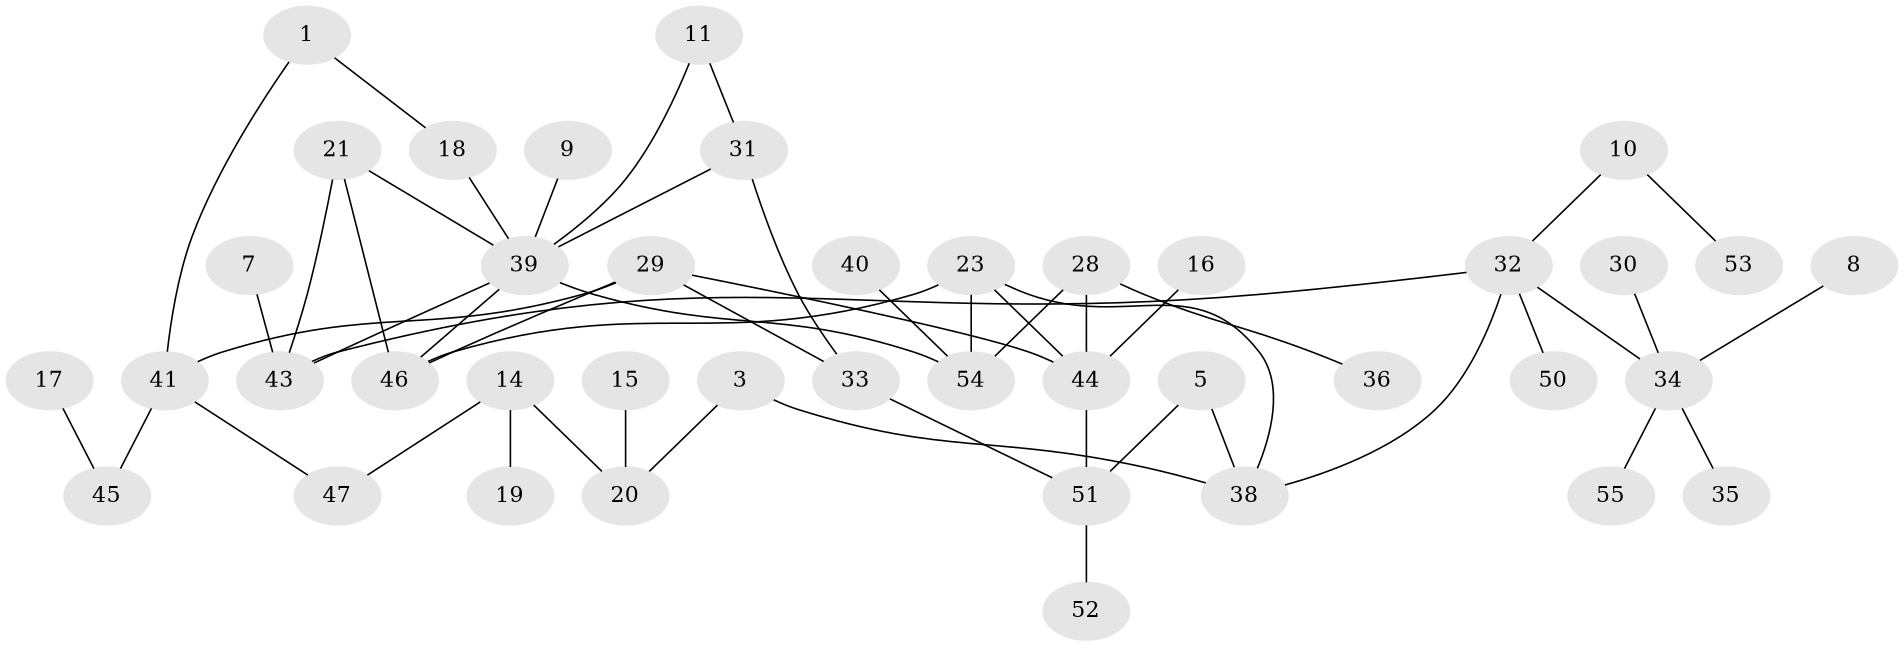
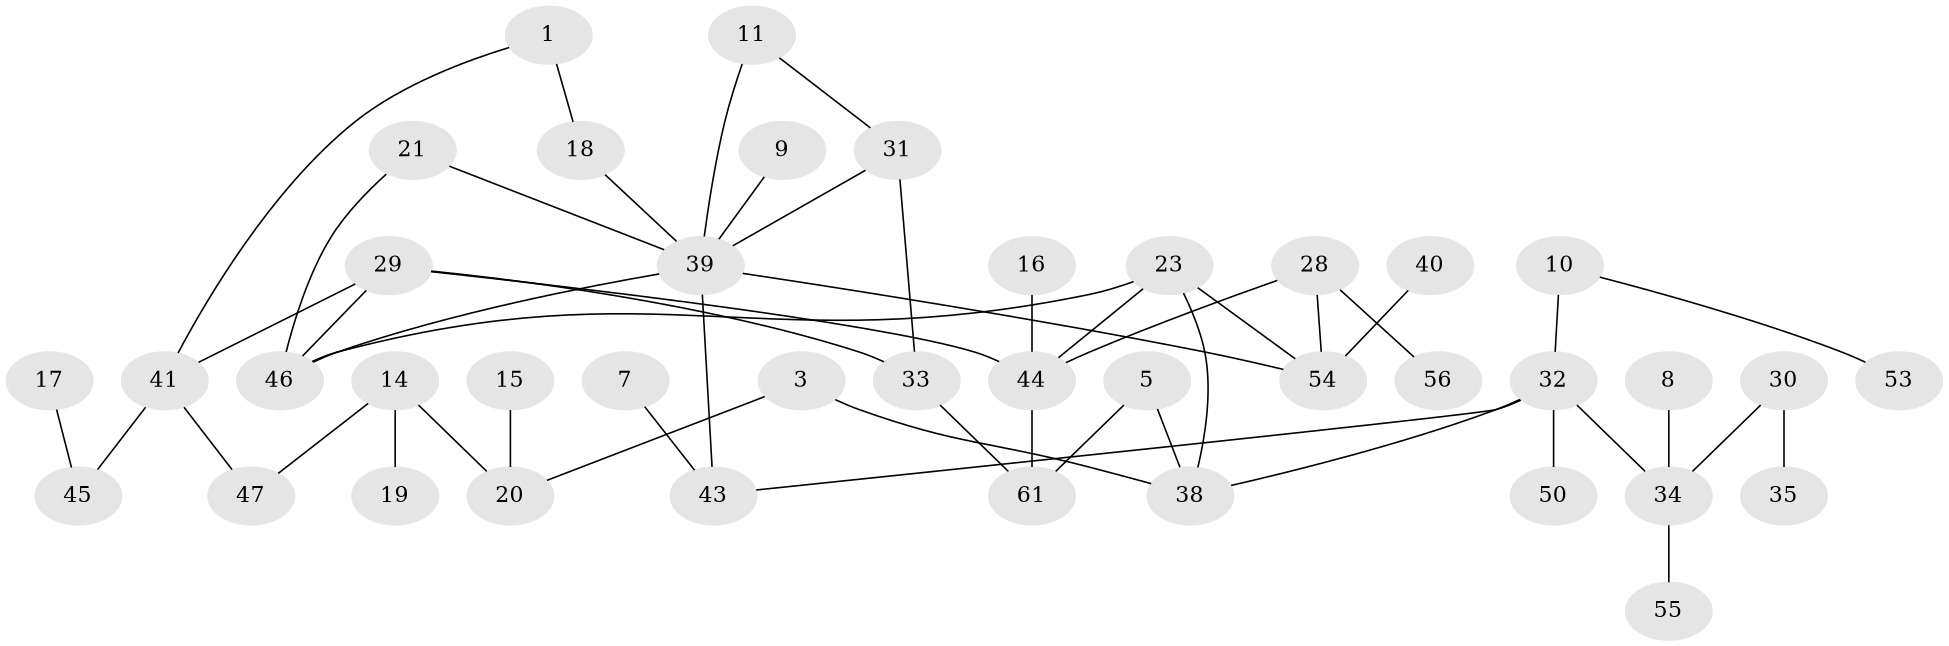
(314, 267) -> none
(1378, 381) -> (1438, 381)
(1698, 438) -> (1784, 439)
(1086, 496) -> (1032, 496)
(1086, 611) -> none
